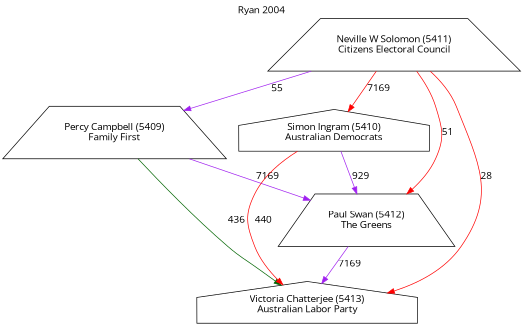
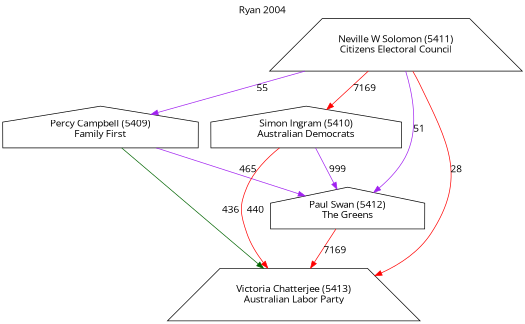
(442, 132) -> (412, 135)
(115, 133) -> (100, 129)
(268, 176) -> (248, 170)
(361, 176) -> (338, 170)
(367, 220) -> (348, 210)
(337, 262) -> (325, 245)
(307, 305) -> (294, 295)
